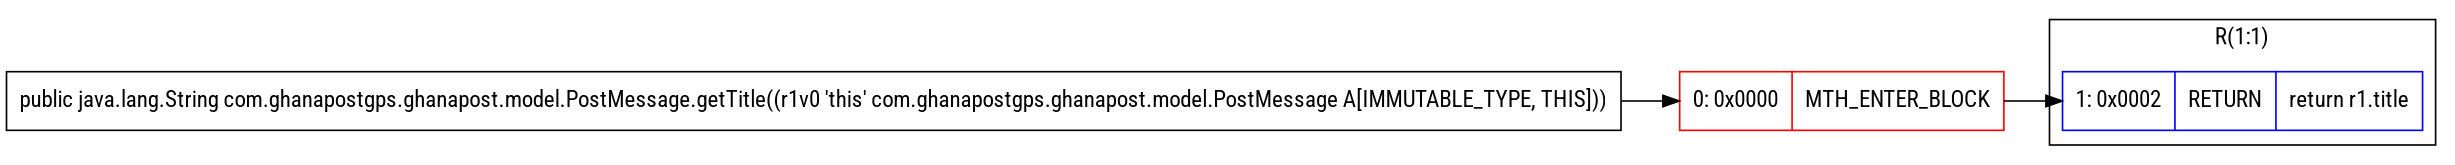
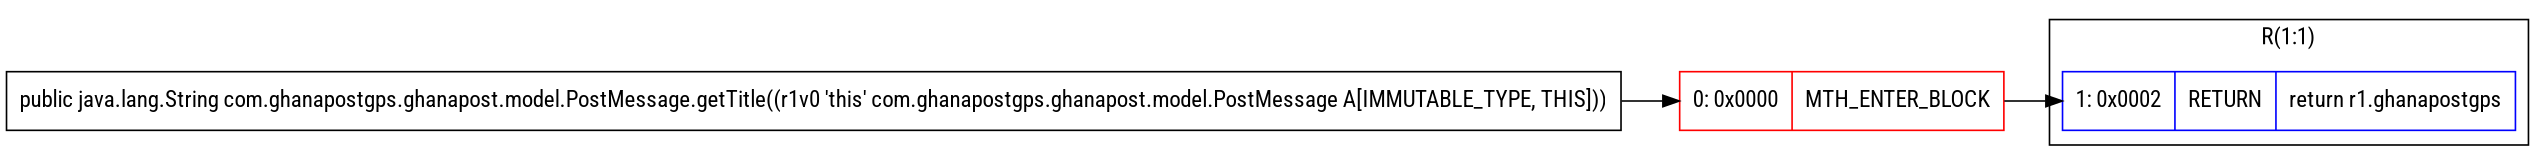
(2349, 100) -> (2396, 100)
